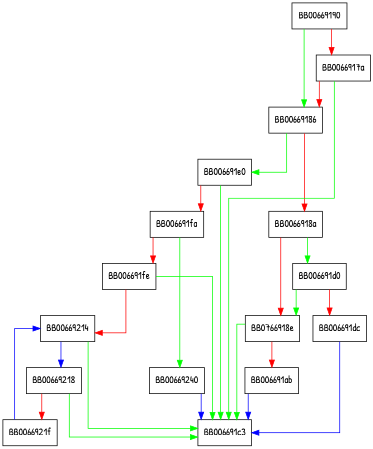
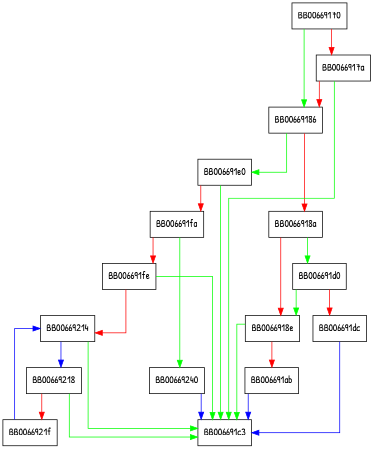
(319, 16) -> (319, 16)
(272, 329) -> (272, 329)
